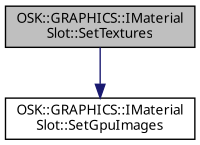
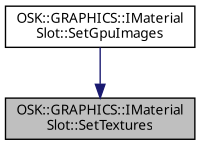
(100, 66) -> (100, 66)
